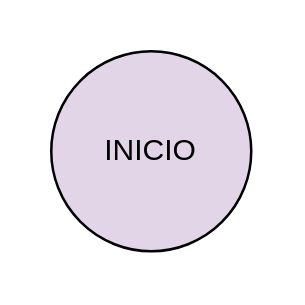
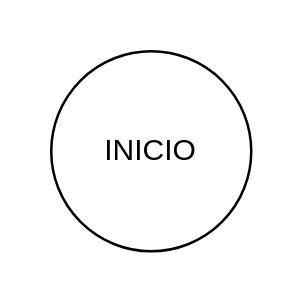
(151, 151) -> (151, 151)
